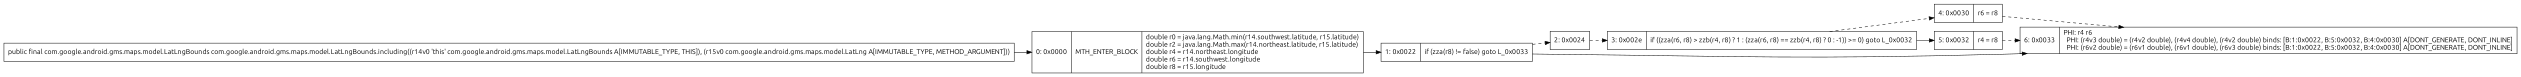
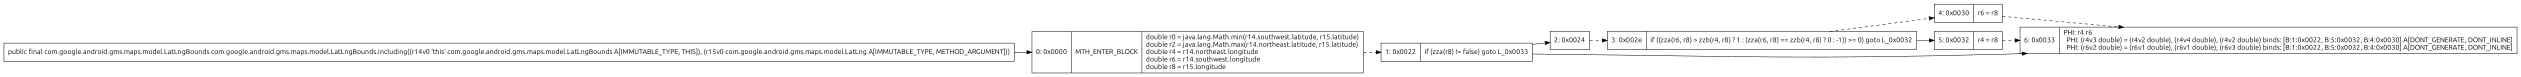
(1539, 44) -> (1539, 44)
(1370, 52) -> (1370, 52)
